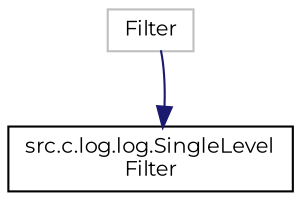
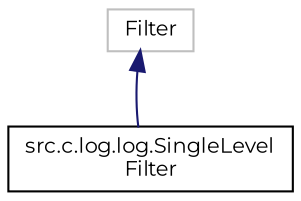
(164, 78) -> (137, 99)
